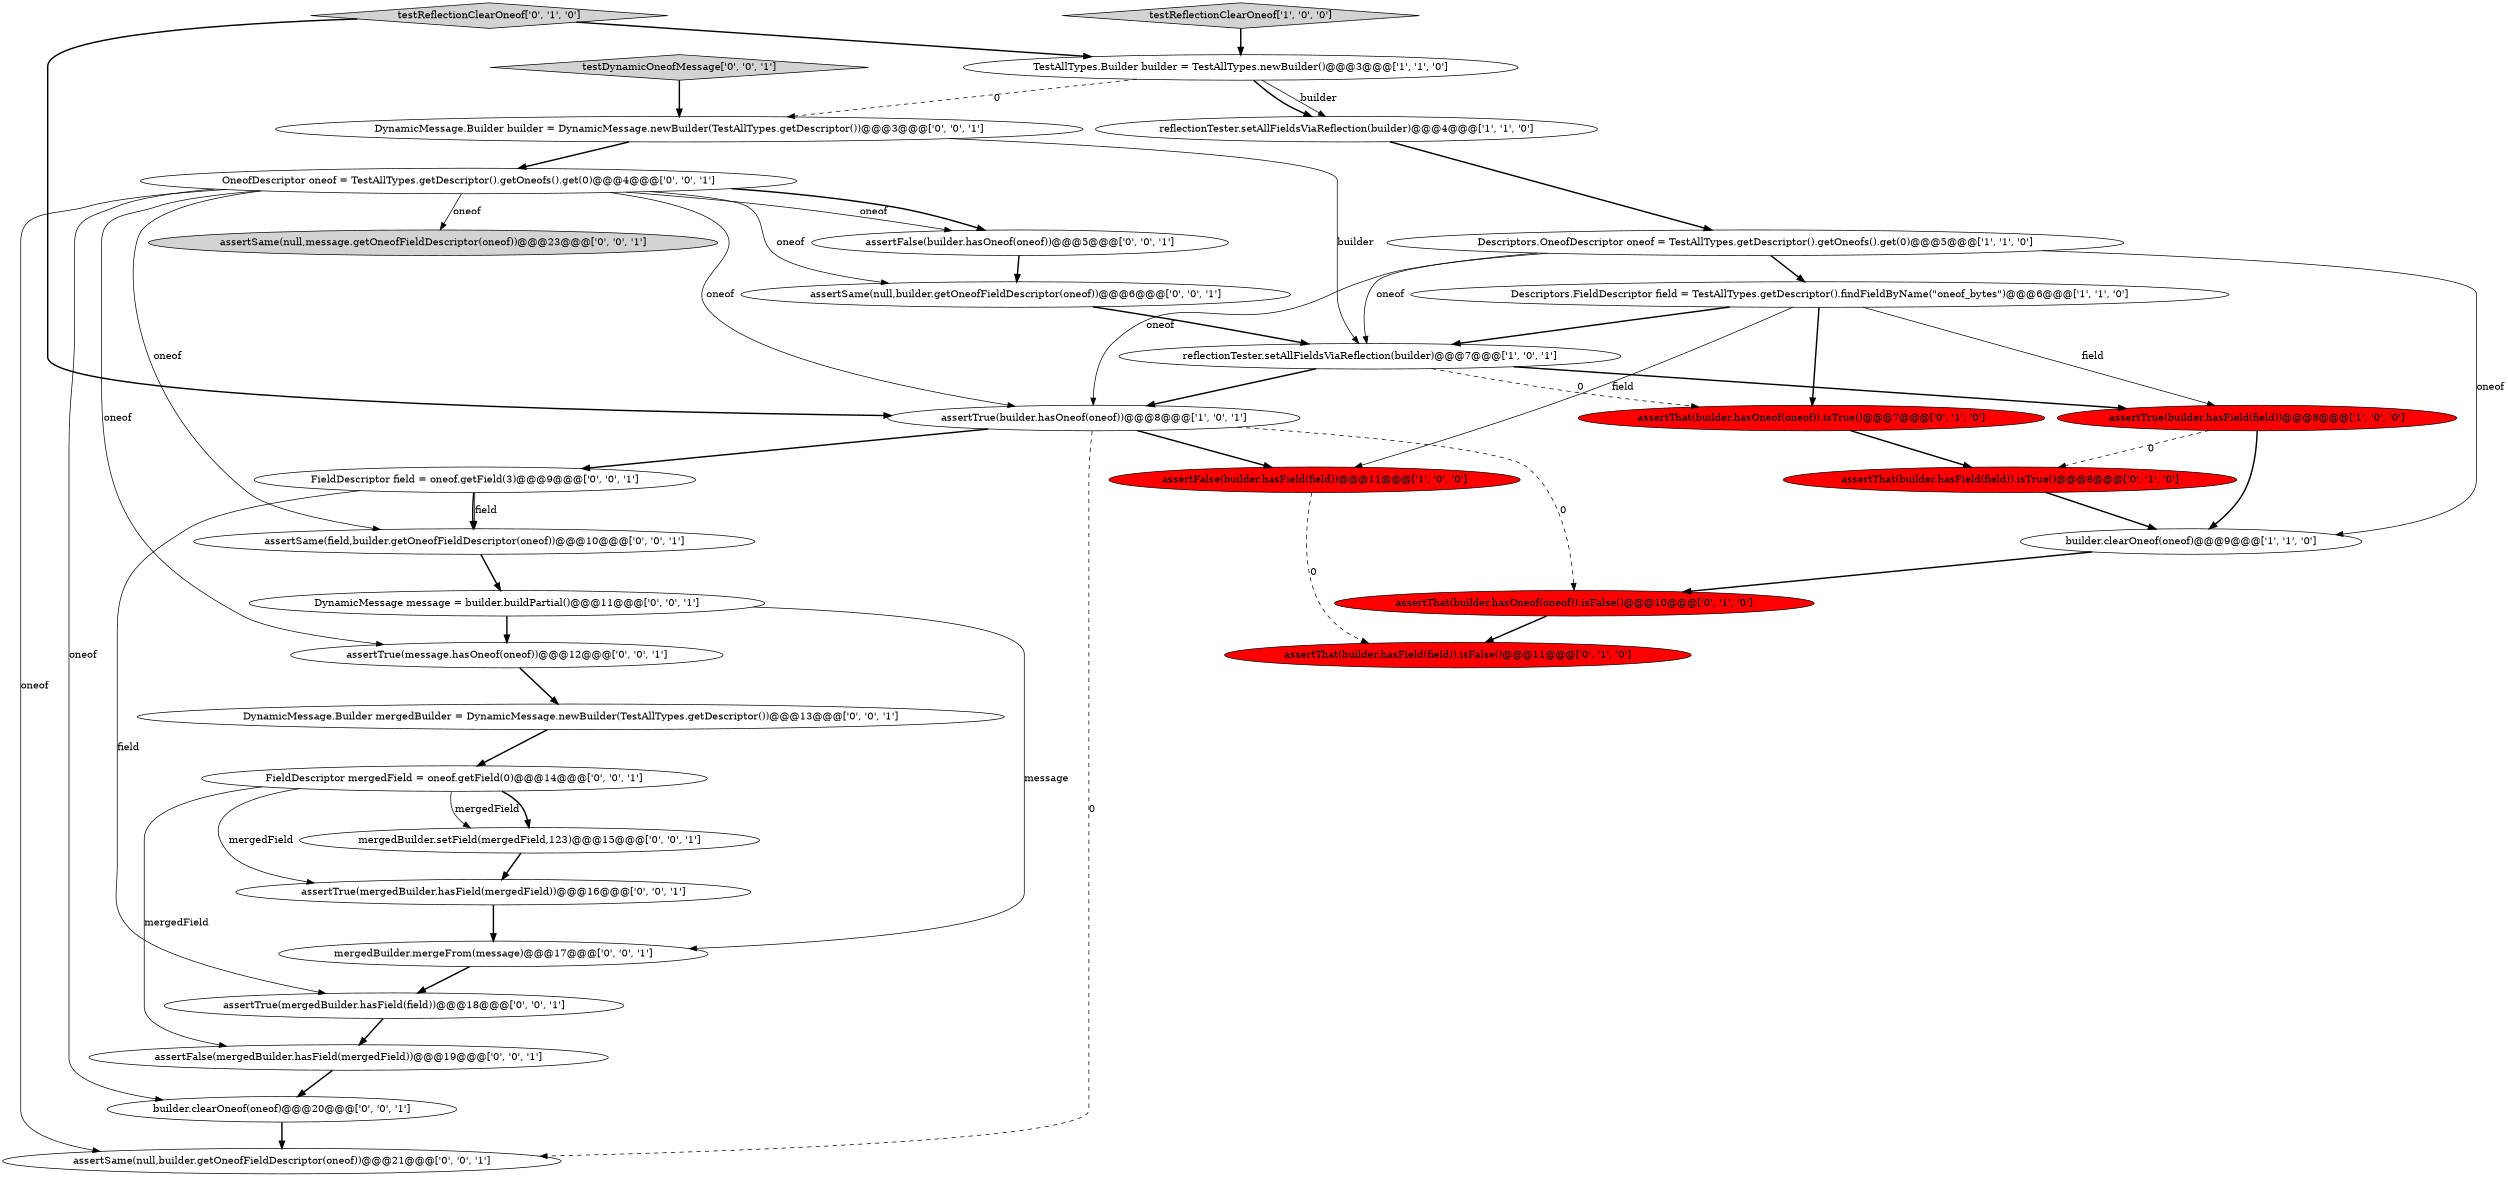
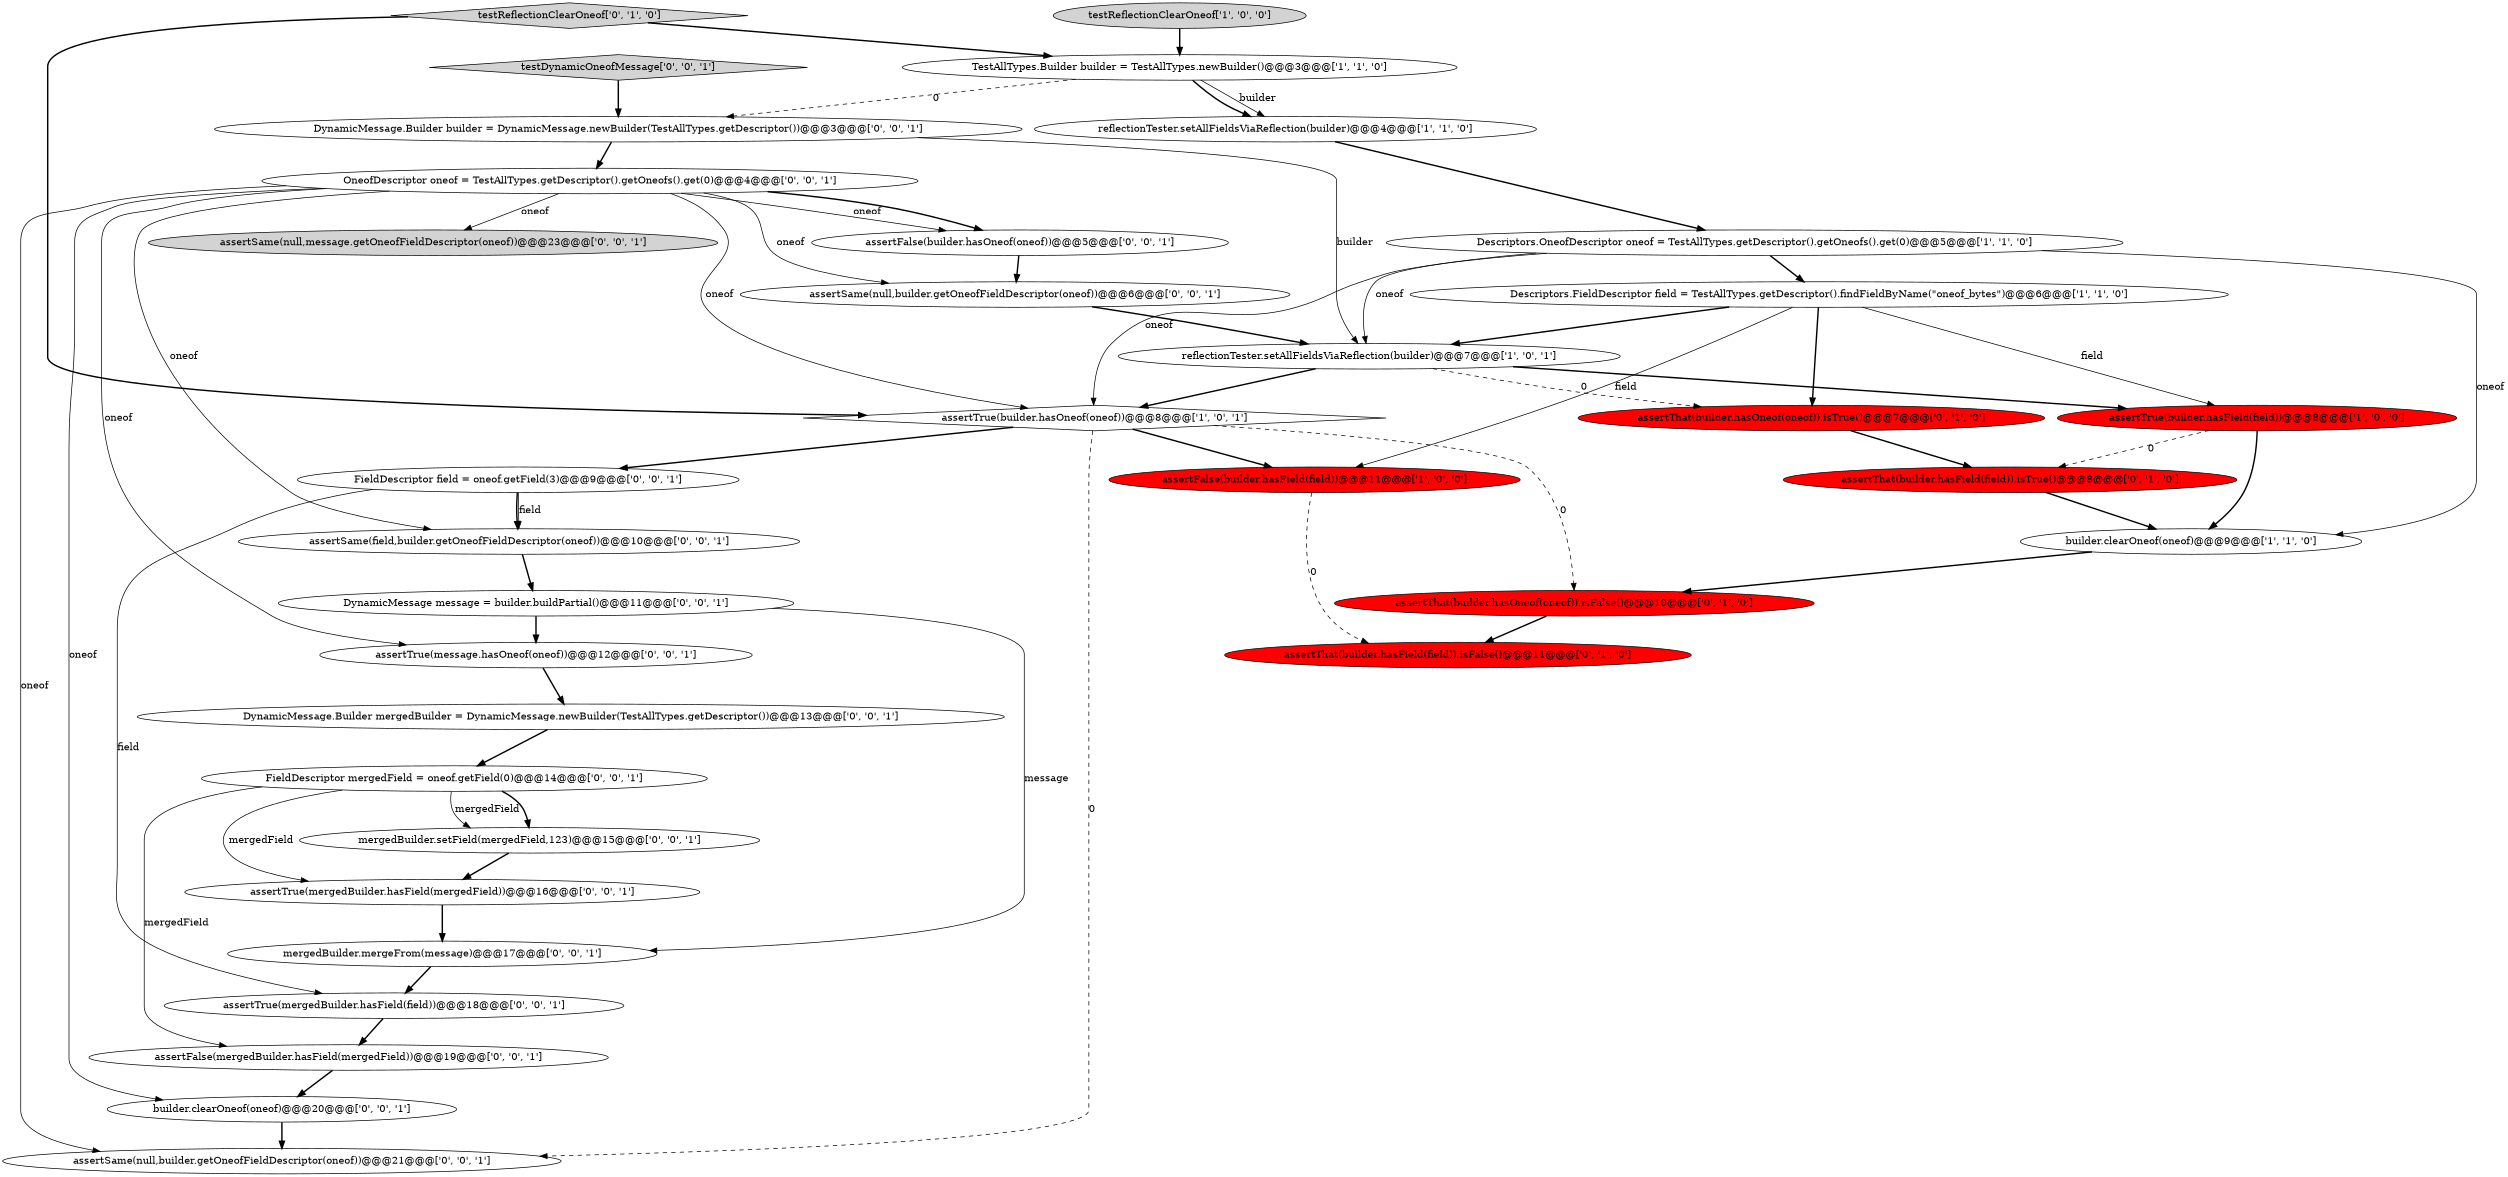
(1241, 16) -> (1180, 16)
(1094, 418) -> (1095, 418)
